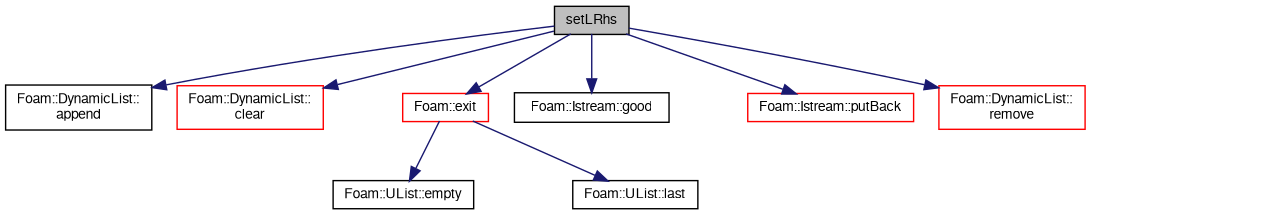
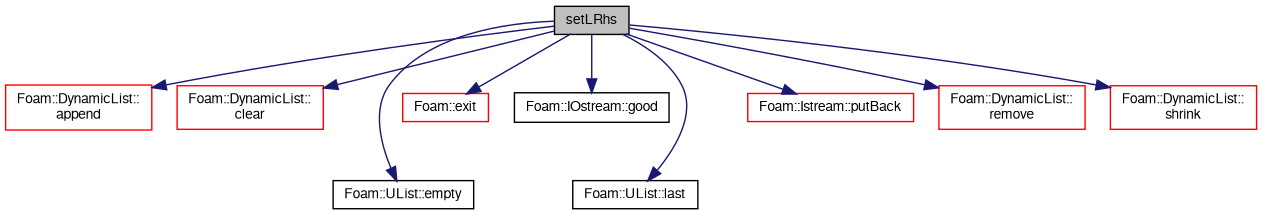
(79, 108) -> (79, 108)
(592, 108) -> (592, 108)
none -> (1183, 108)
(428, 145) -> (425, 53)
(534, 148) -> (684, 91)
